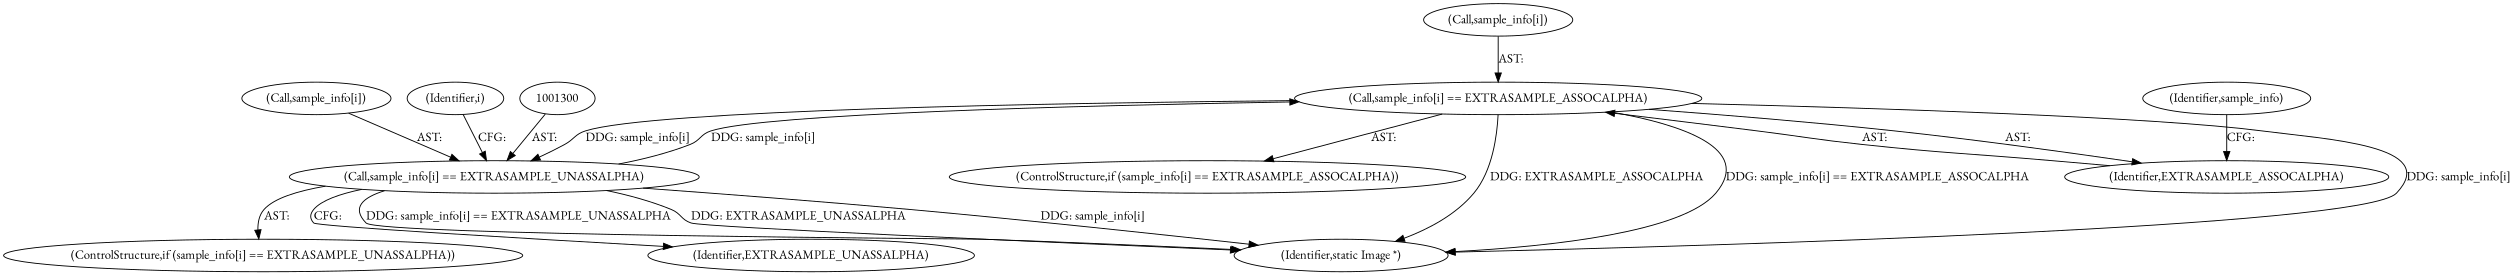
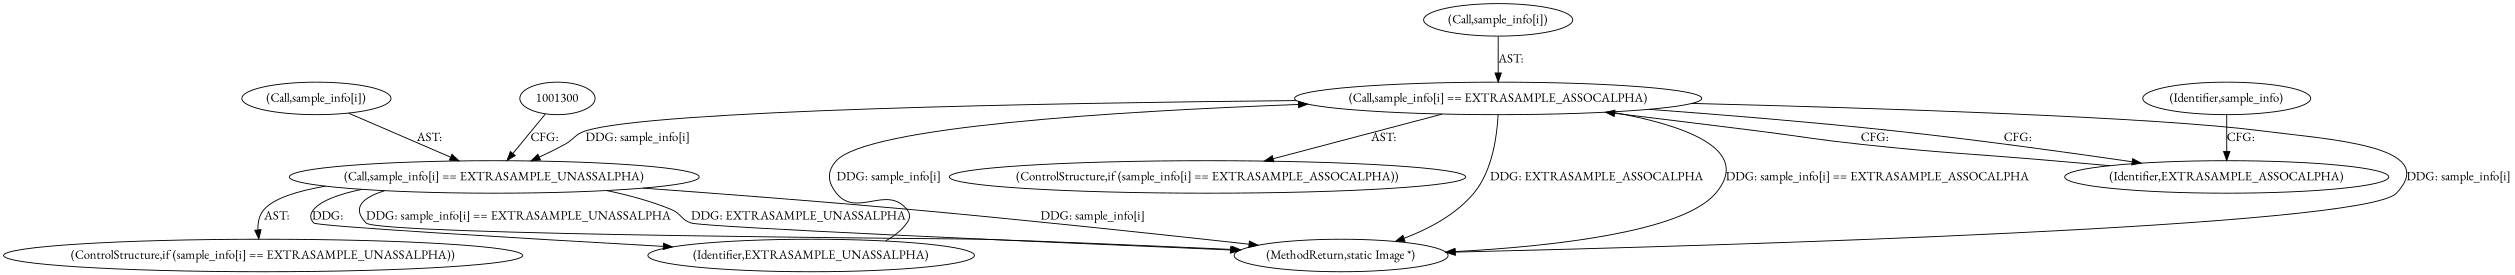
(455, 98) -> none
(882, 114) -> (987, 125)
(546, 138) -> (546, 138)
(1876, 138) -> (1876, 138)
(2020, 138) -> (2020, 138)
(330, 216) -> (330, 216)
(1341, 255) -> (1341, 255)
